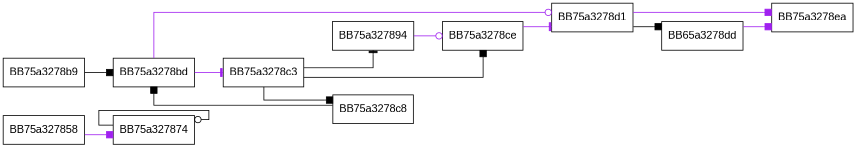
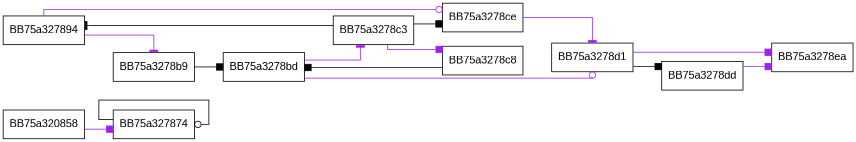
none -> (126, 35)
(702, 36) -> (702, 76)
(288, 100) -> (409, 49)
(44, 130) -> (44, 124)
